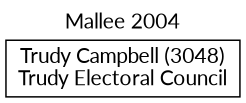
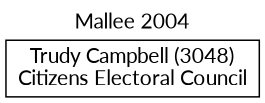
(123, 69) -> (133, 69)
